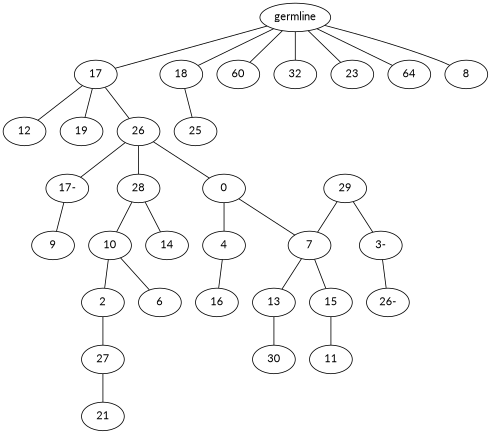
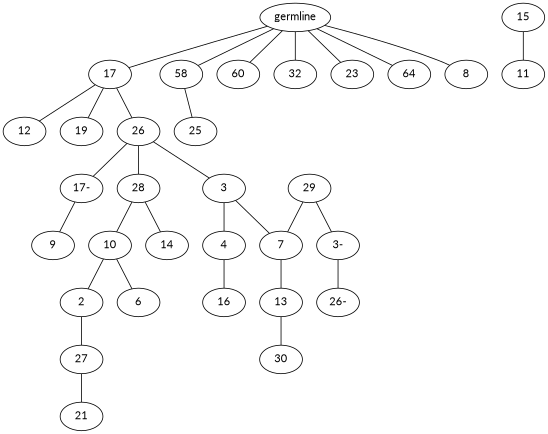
(181, 74) -> (181, 74)
(224, 188) -> (224, 188)
(320, 274) -> none
